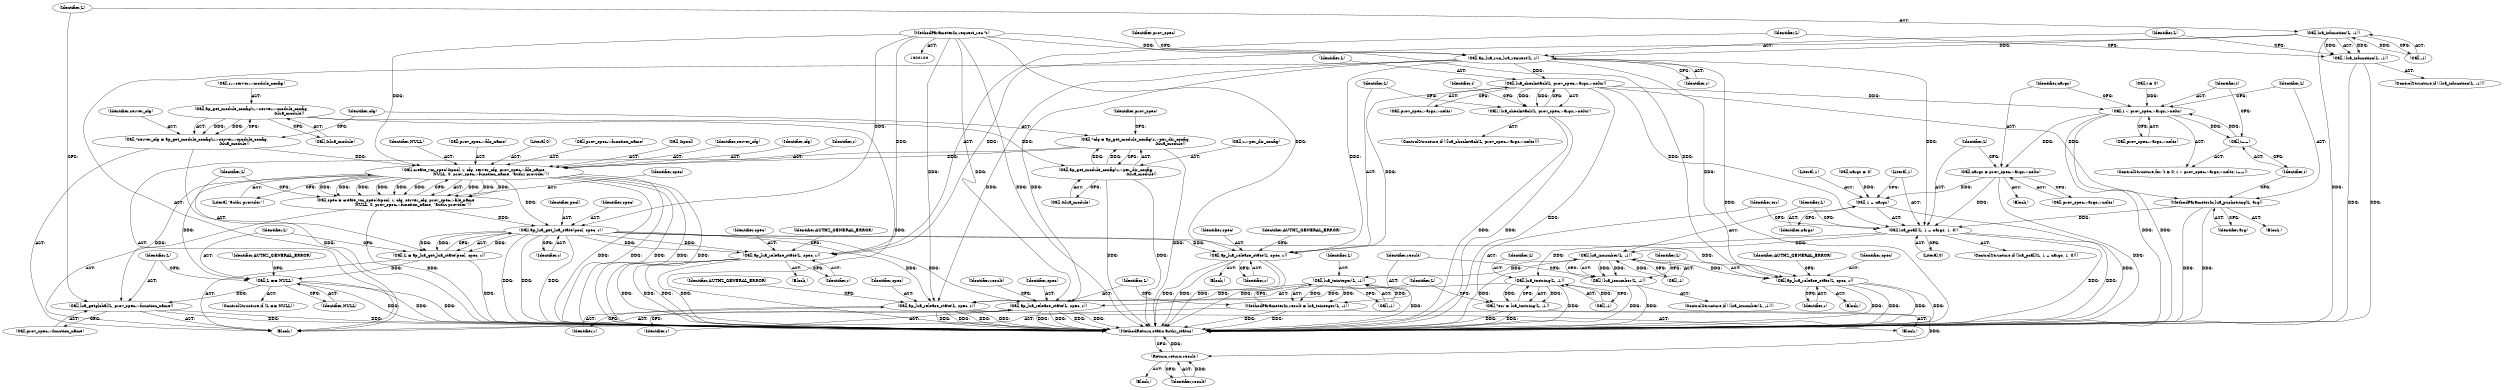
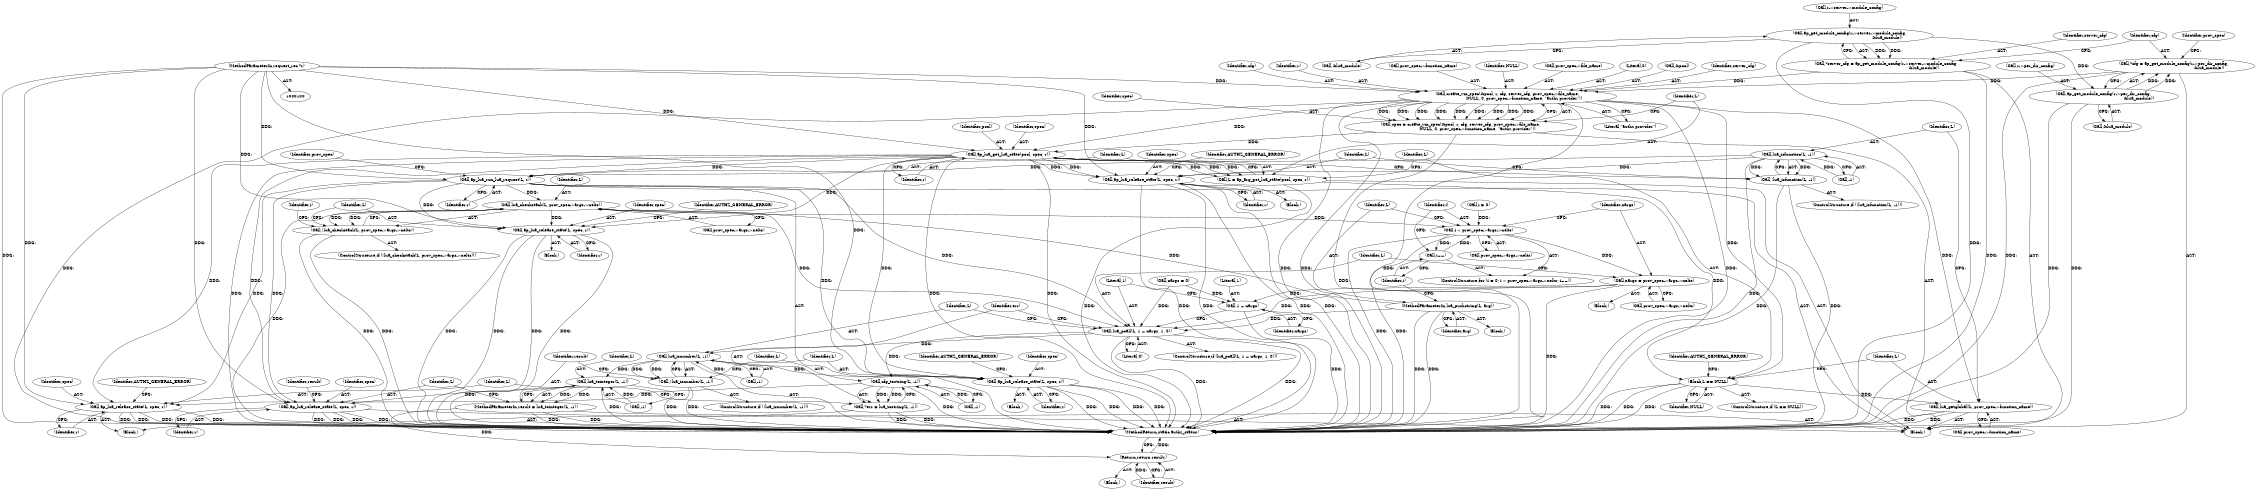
(1900, 118) -> (1001, 235)
none -> (743, 164)
none -> (1775, 169)
(1731, 203) -> (801, 306)
(1898, 218) -> (1202, 319)
(439, 256) -> (1264, 180)
(274, 281) -> (1708, 382)
(1540, 281) -> (896, 382)
(1485, 294) -> (795, 395)
none -> (1155, 305)
